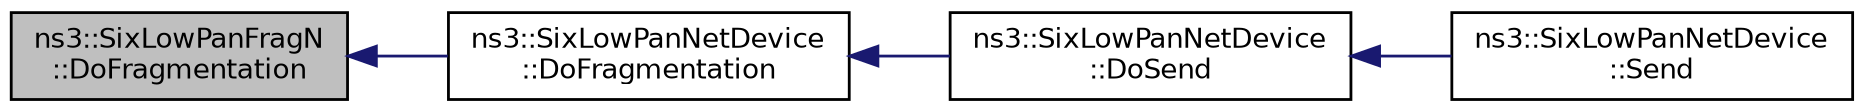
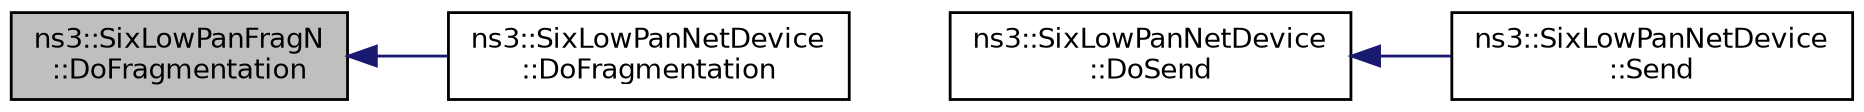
(914, 56) -> none
